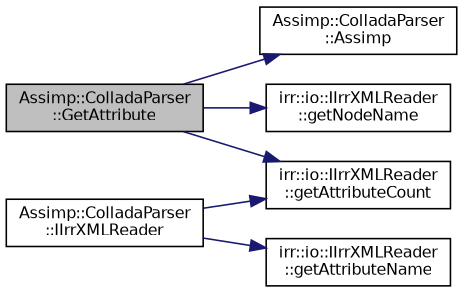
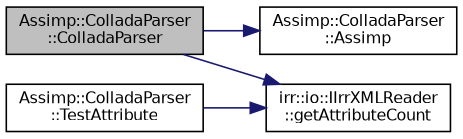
(105, 108) -> (105, 31)
(358, 108) -> none
(105, 223) -> (105, 108)
(358, 262) -> none
